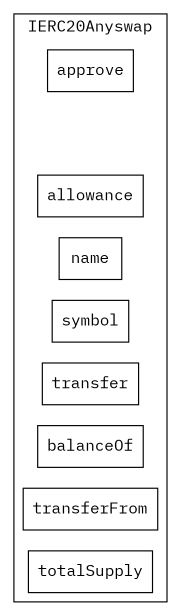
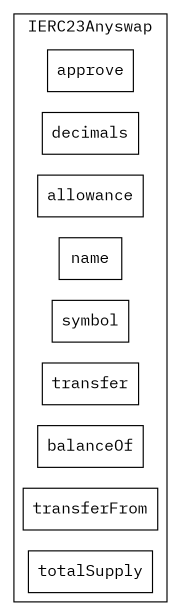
(90, 27) -> (90, 27)
none -> (90, 133)
